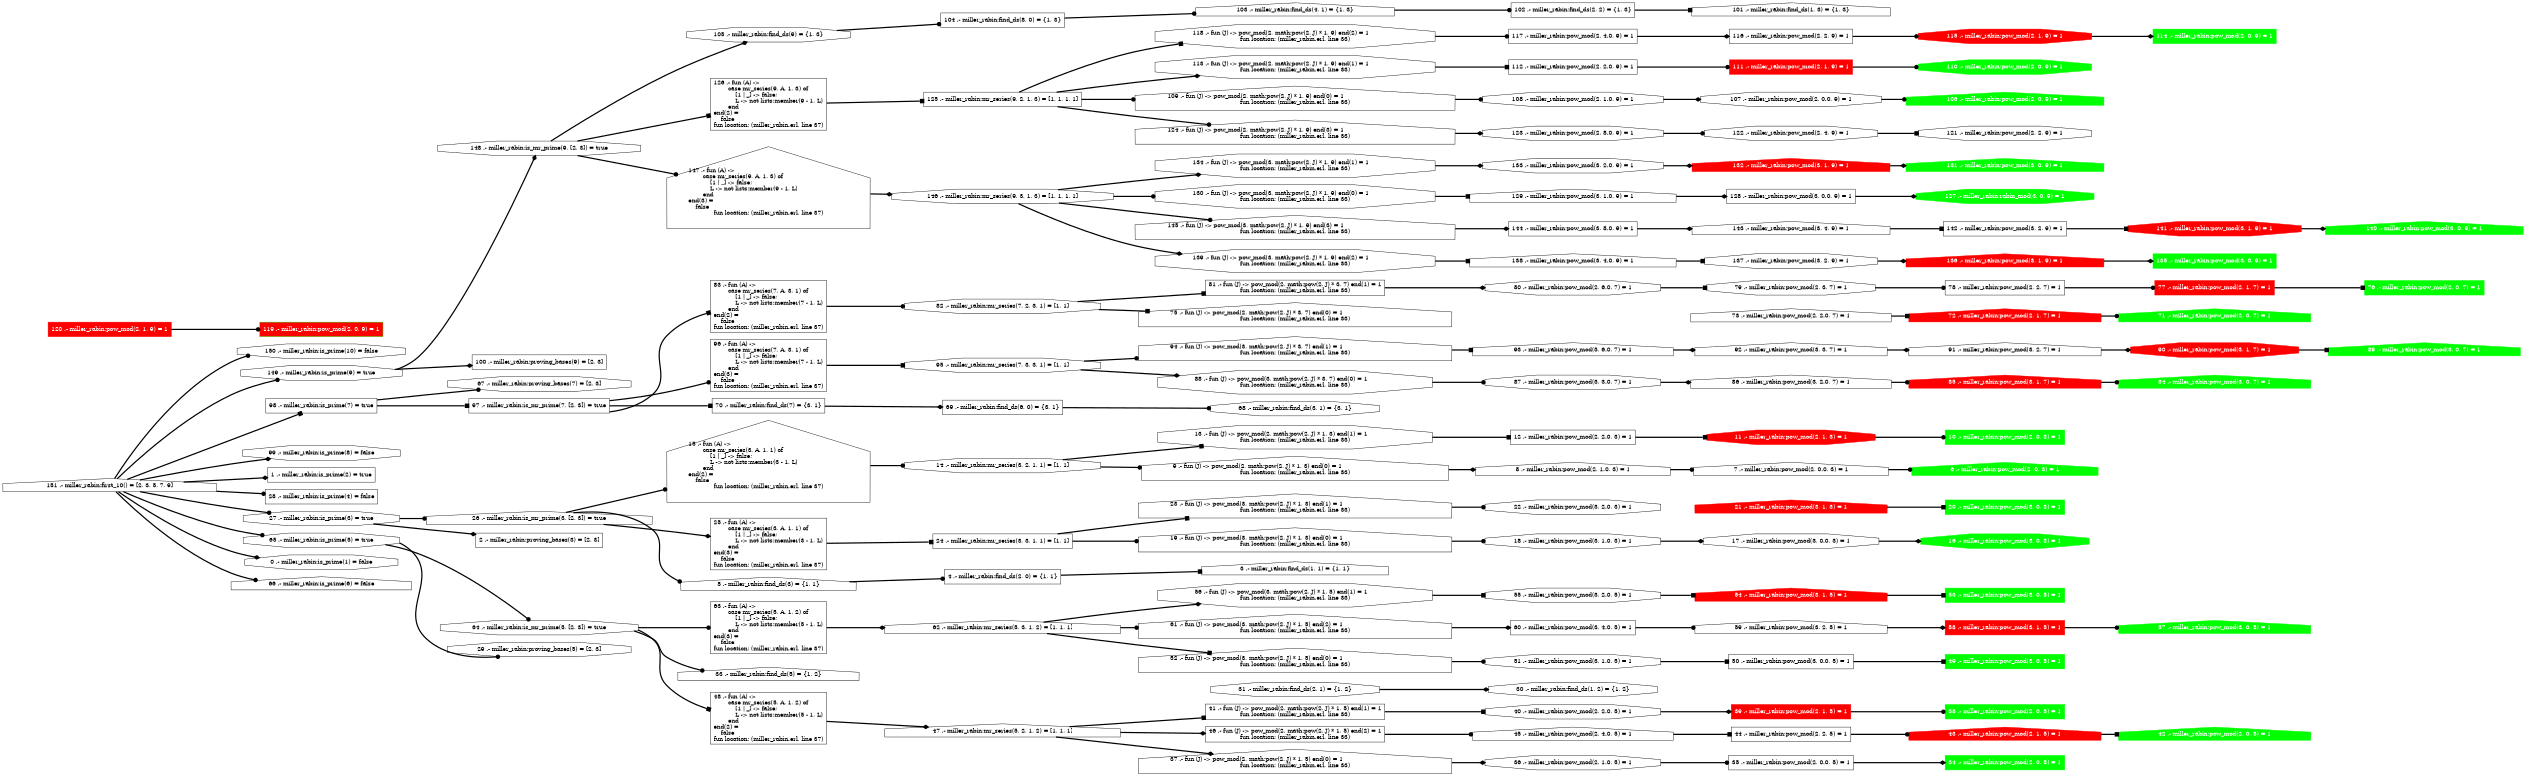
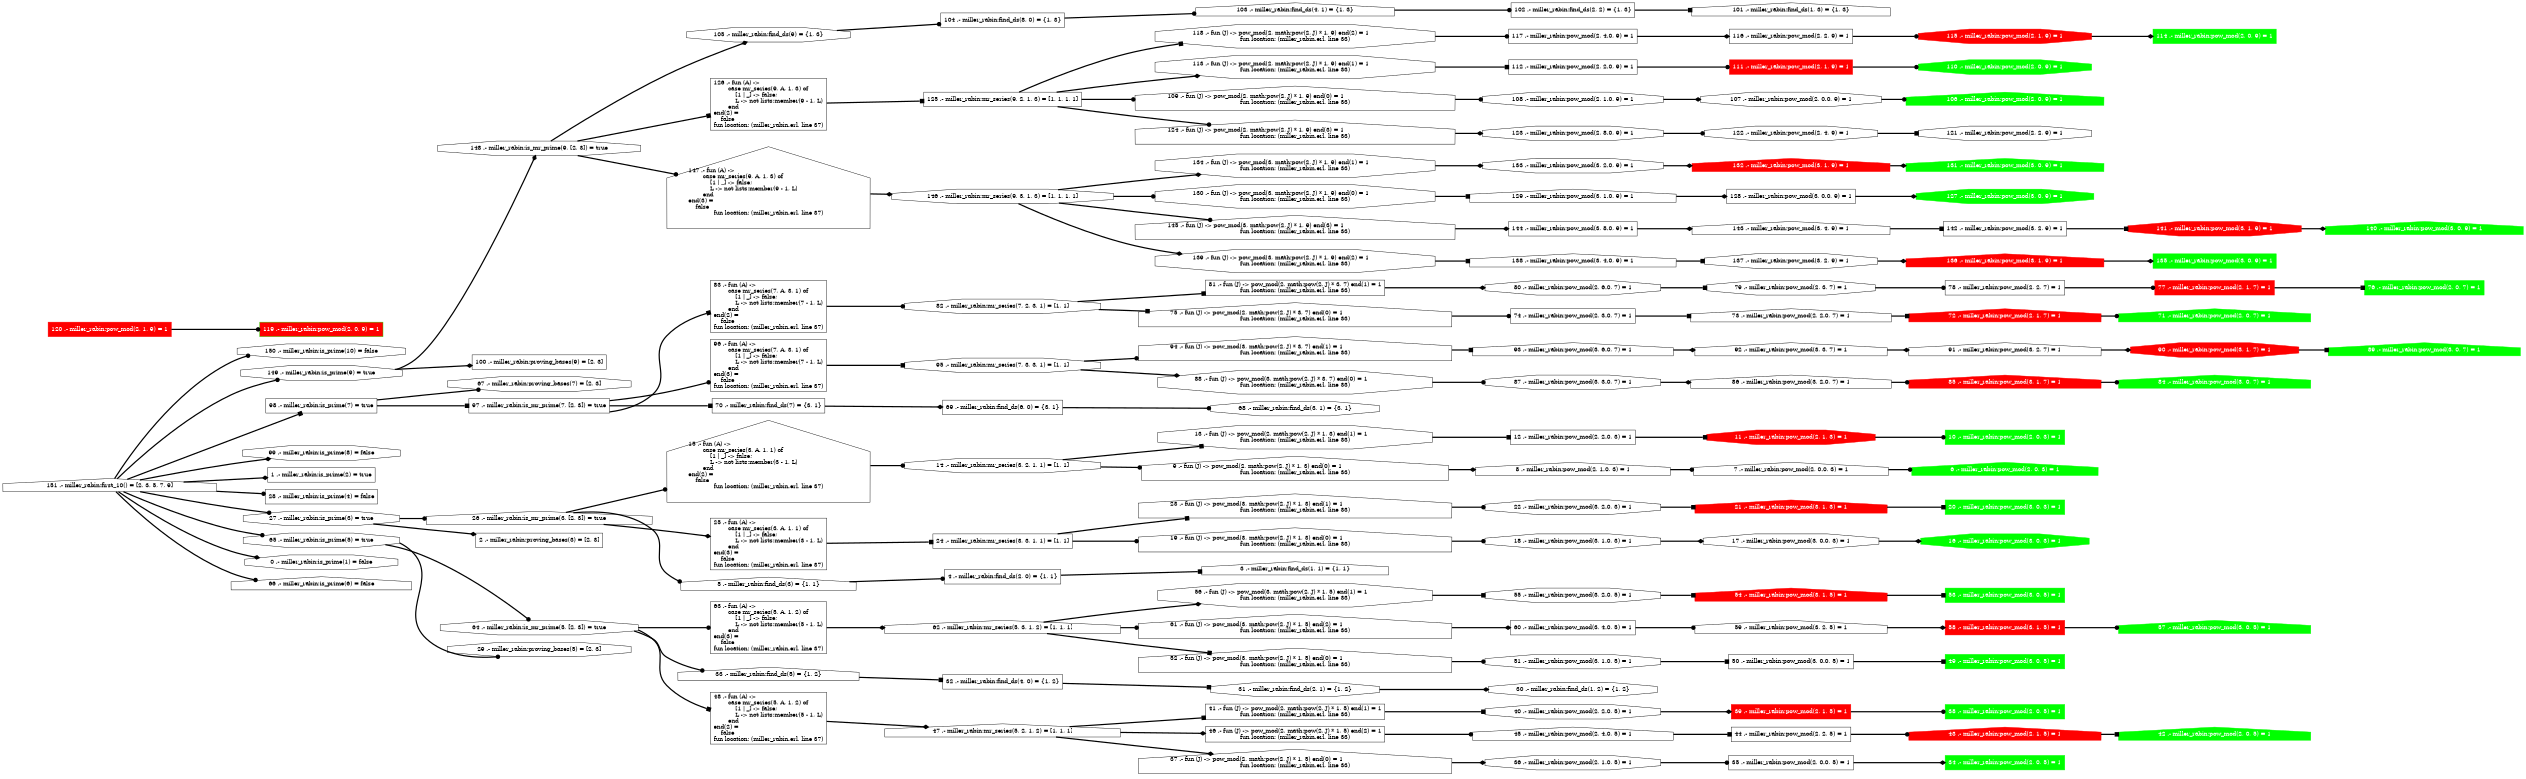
(2005, 196) -> (2005, 196)
none -> (1573, 316)
none -> (1676, 507)
none -> (1003, 682)
